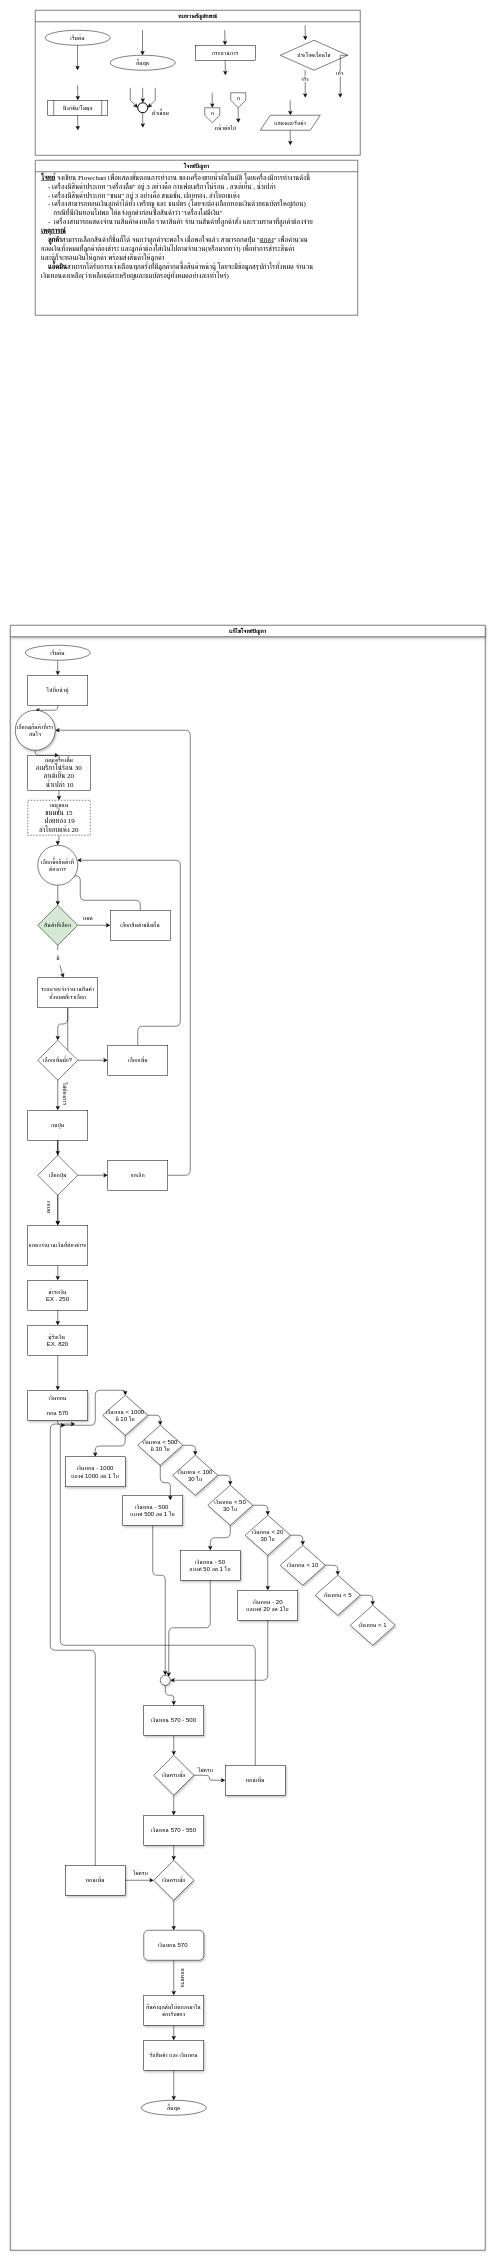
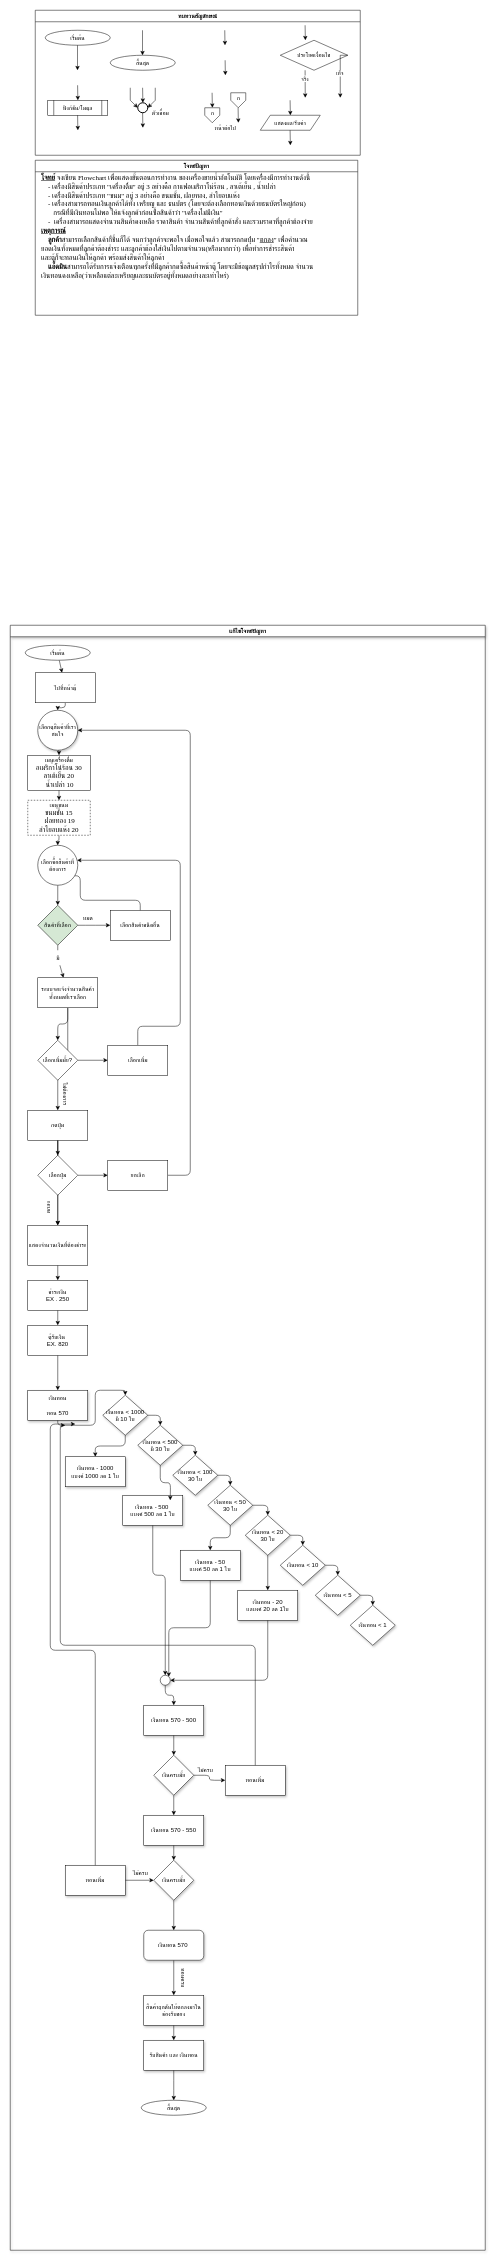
(225, 53) -> none
(58, 690) -> (65, 688)
(35, 730) -> (58, 730)
